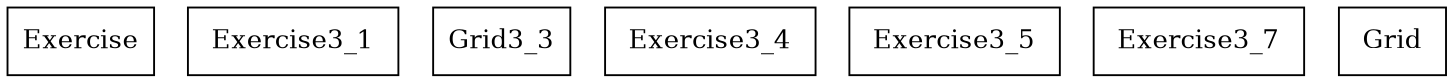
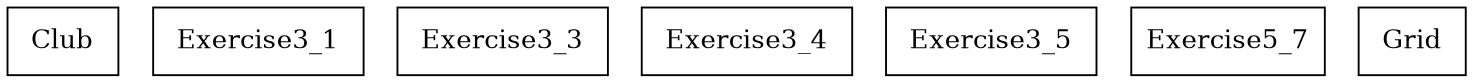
(81, 41) -> (63, 41)
(502, 41) -> (503, 41)
(1199, 41) -> (1228, 41)
